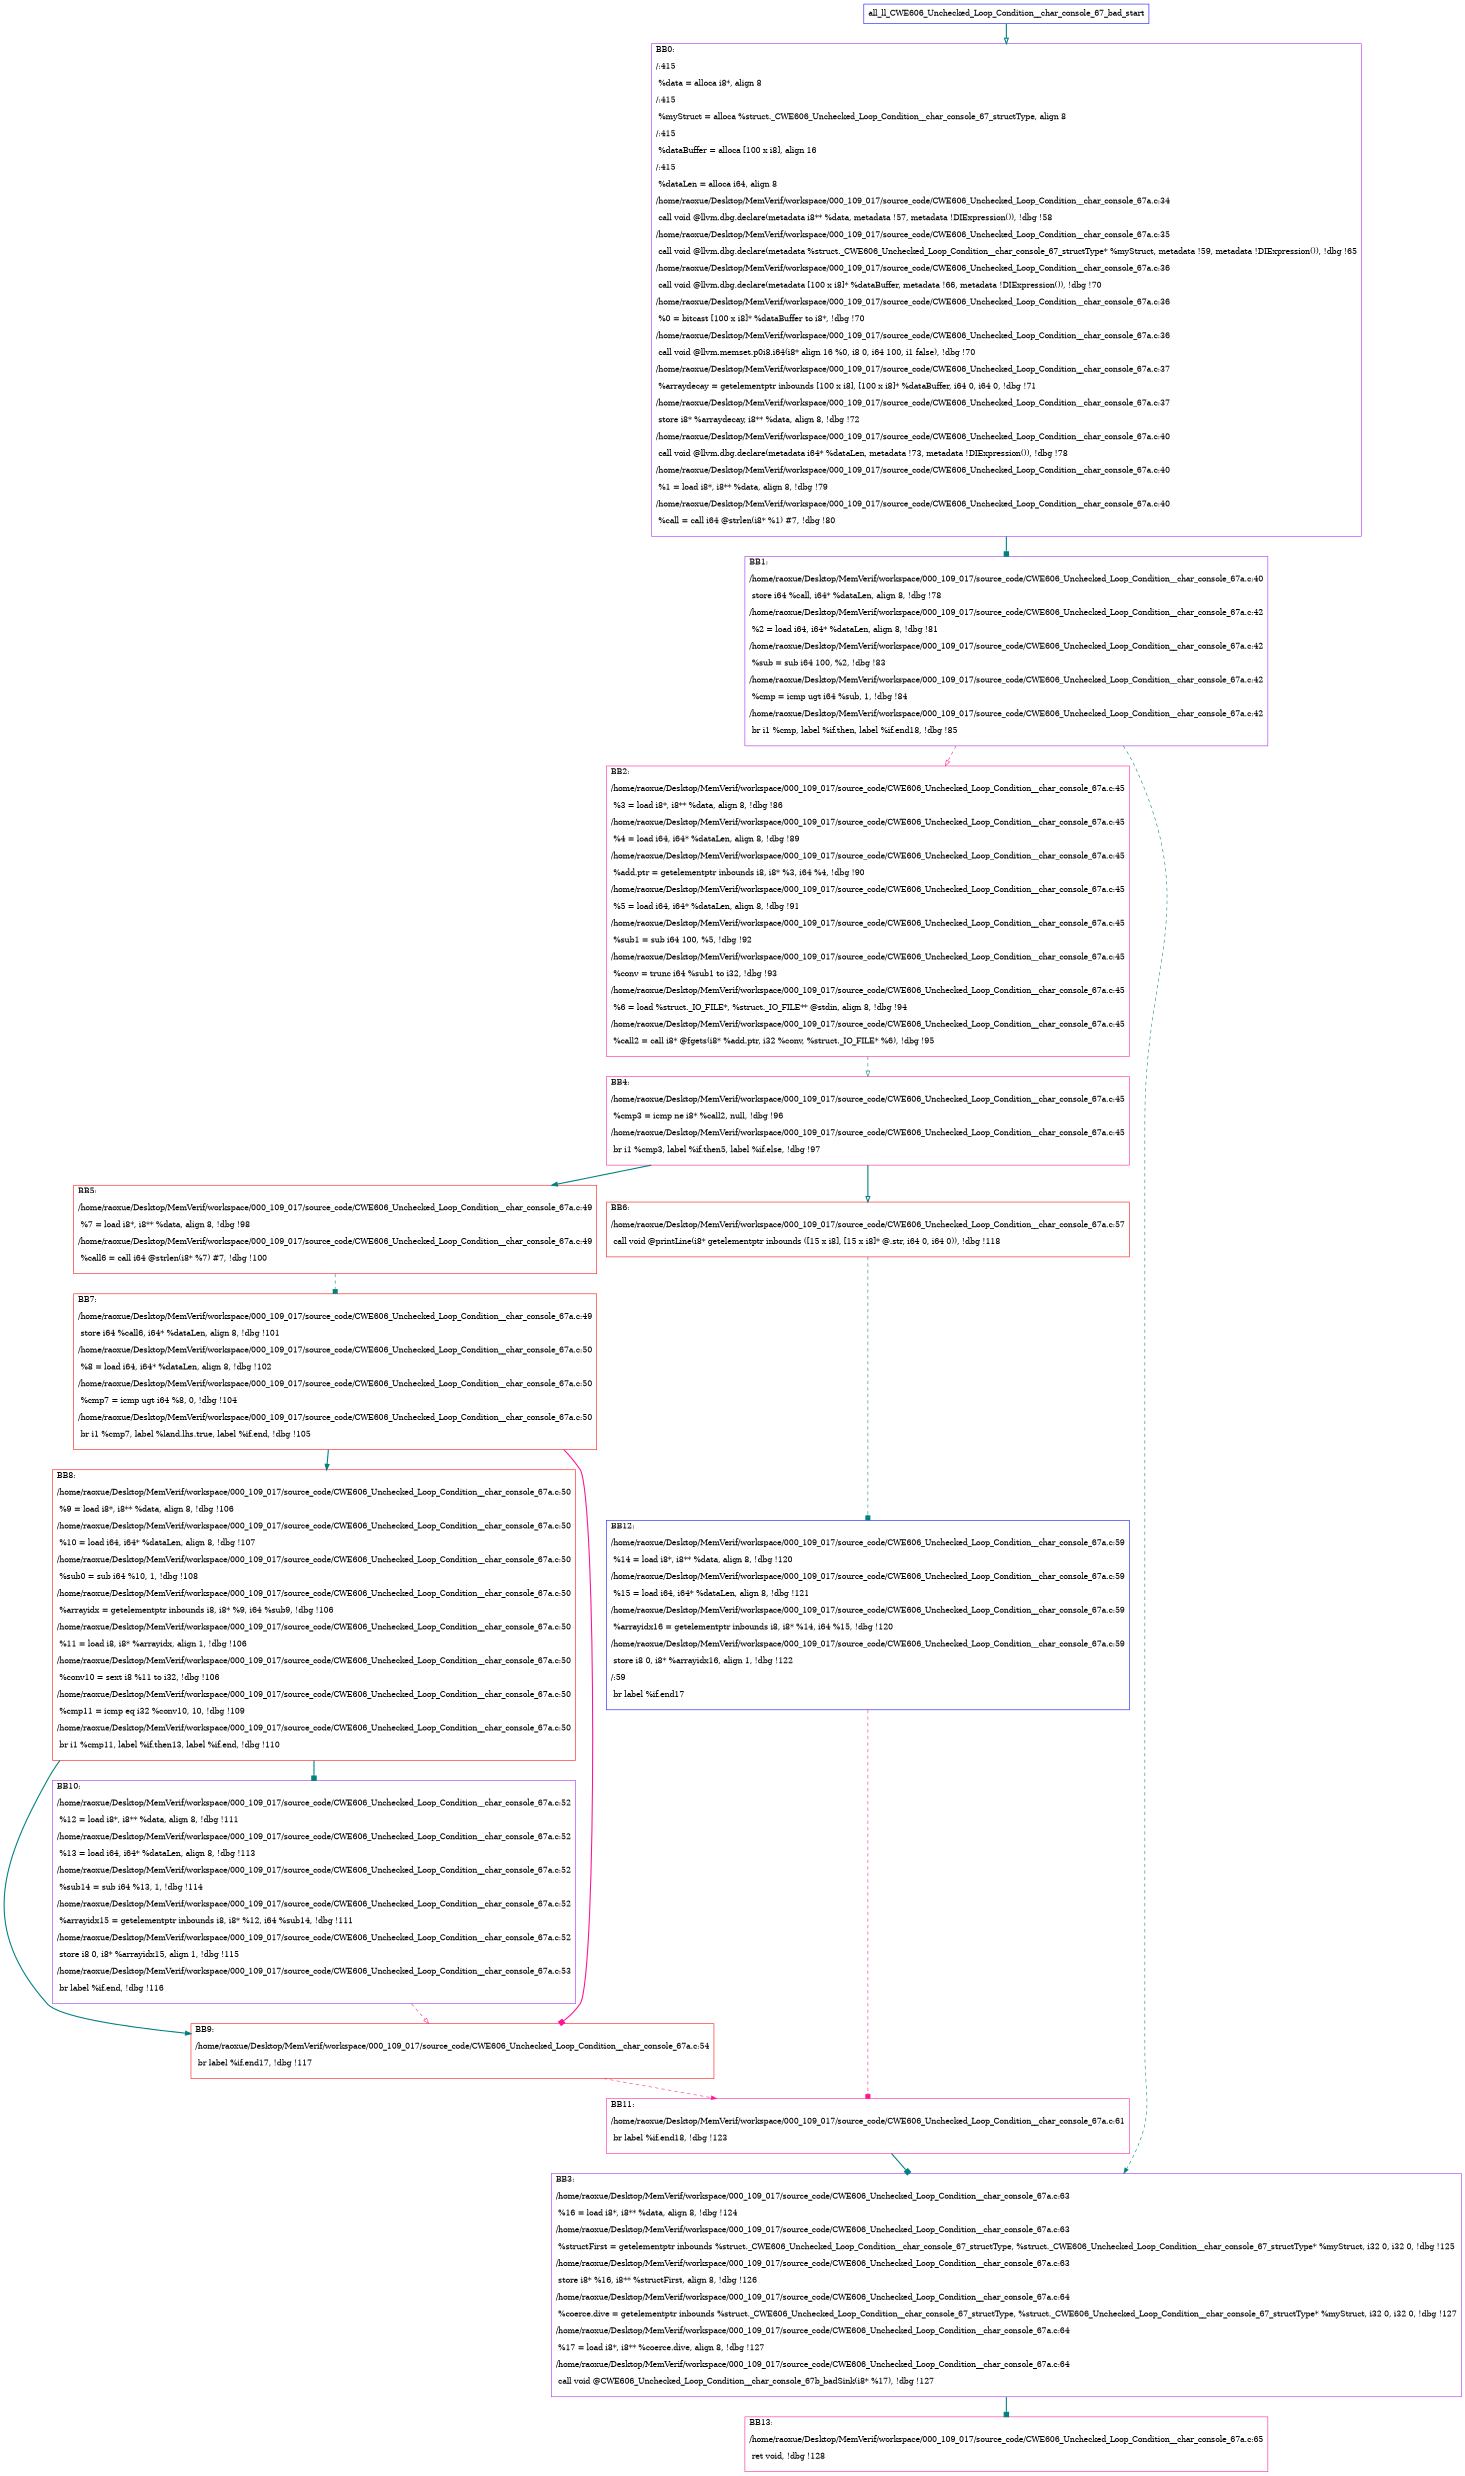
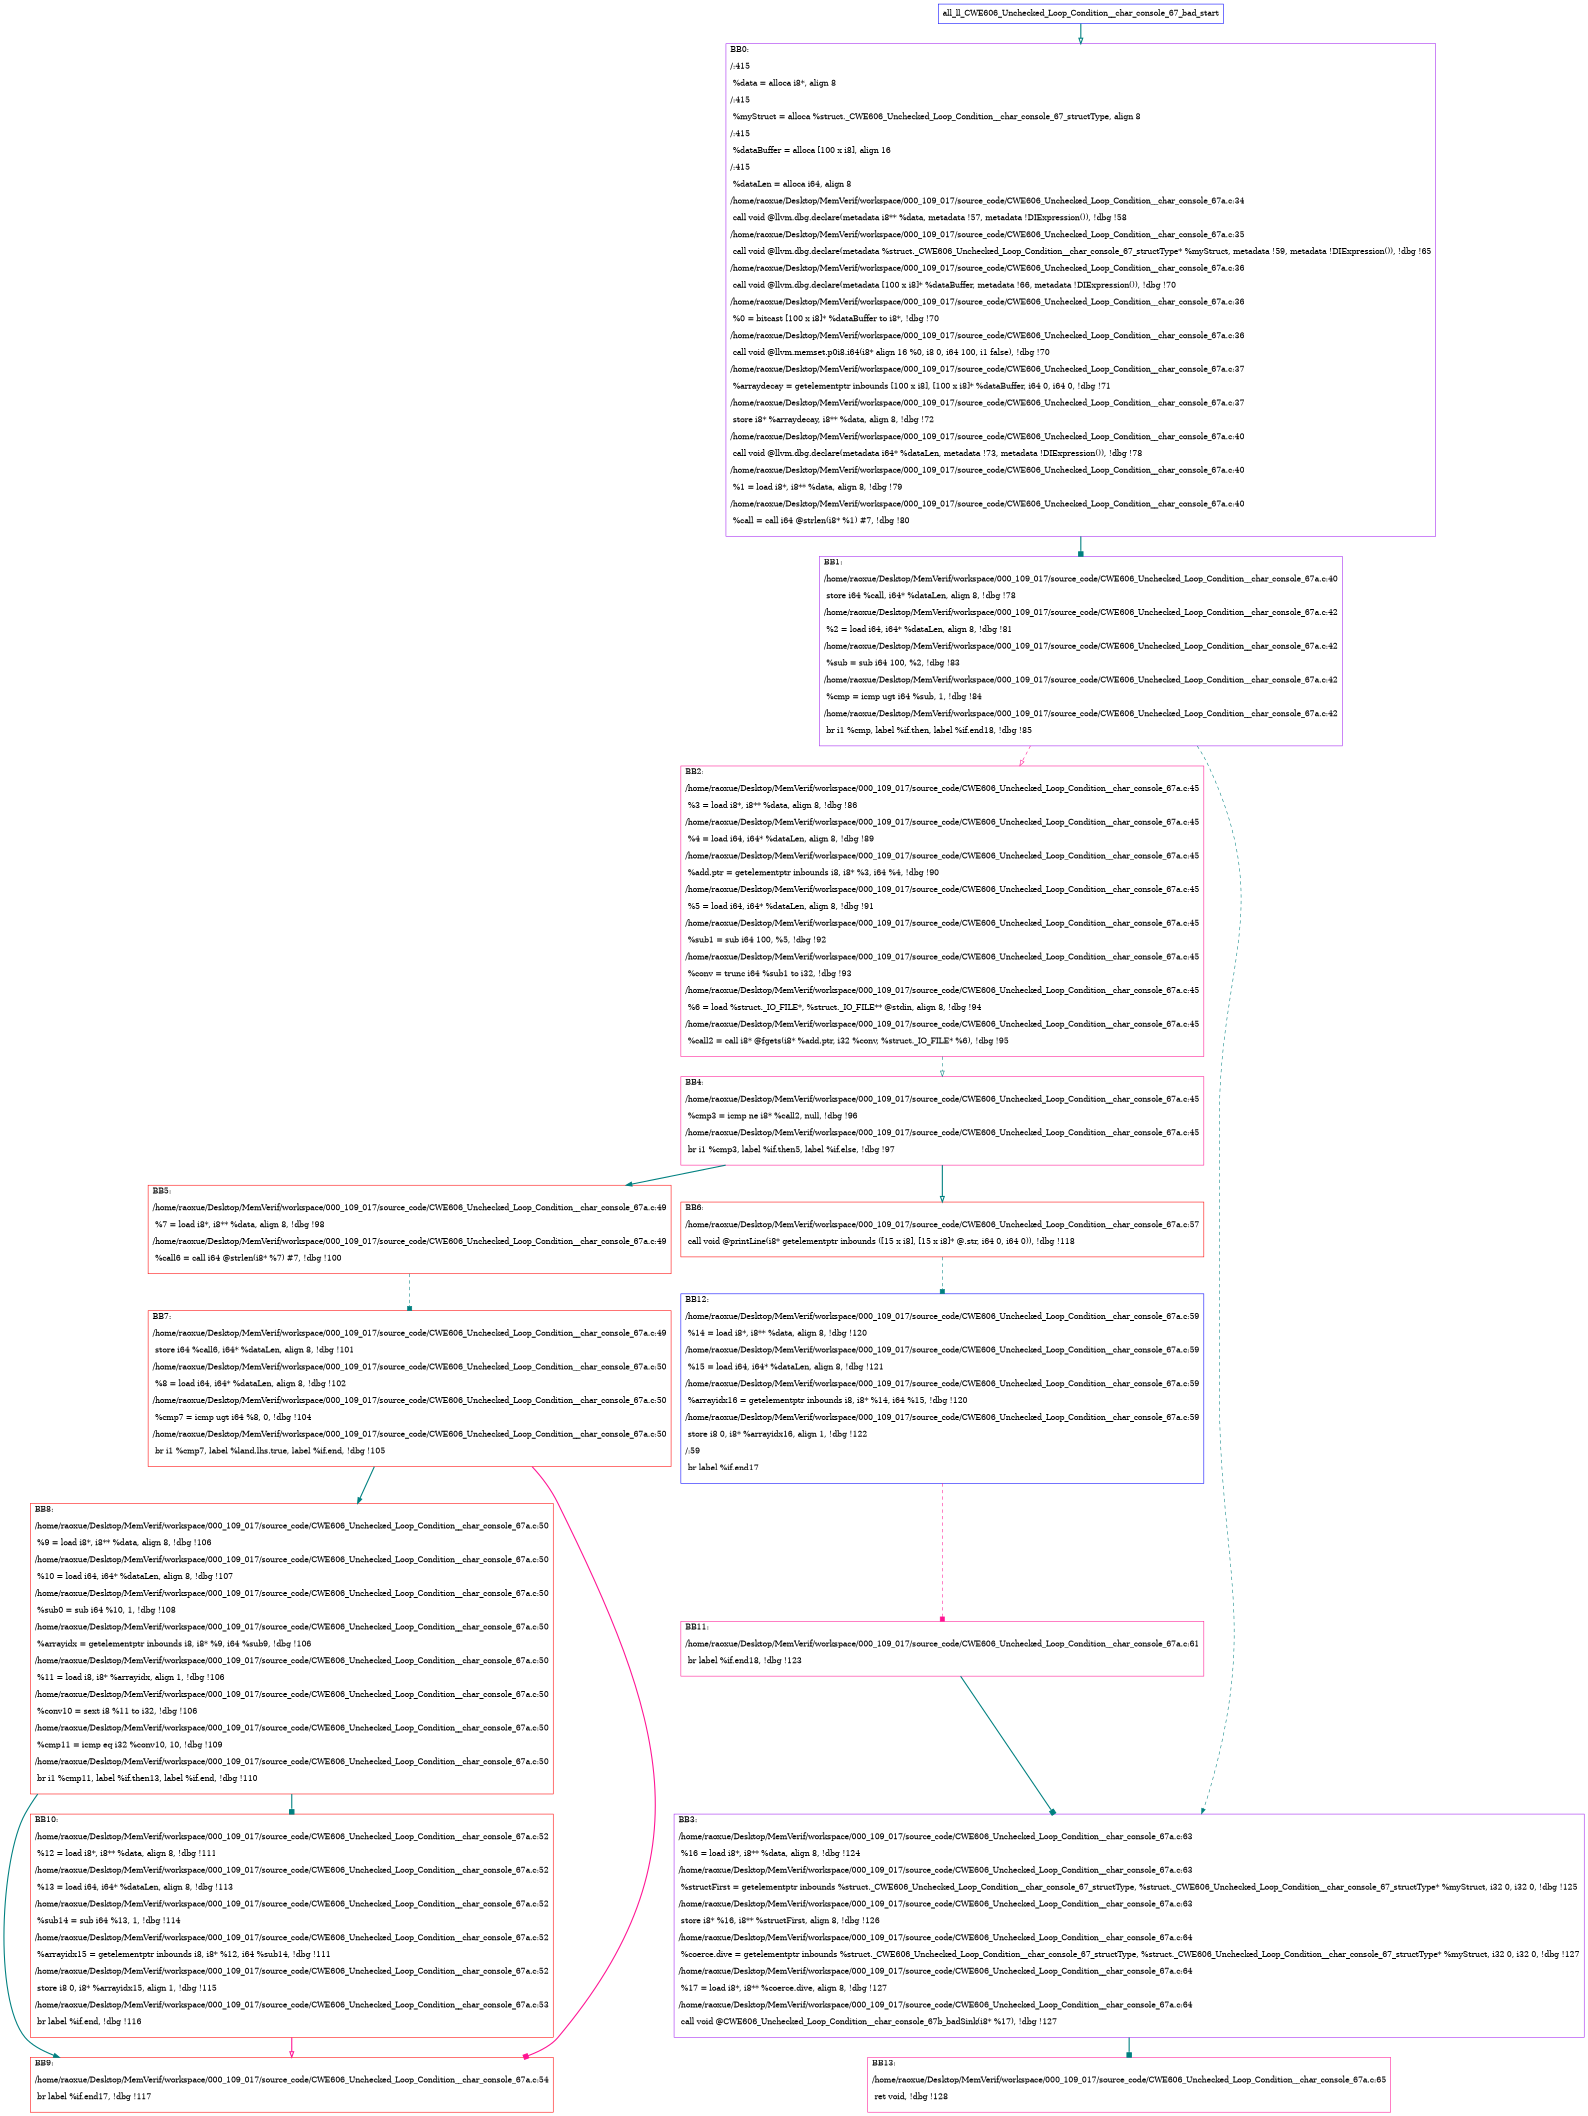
(314, 1892) -> (292, 1926)
(418, 2012) -> (292, 2045)
(657, 2088) -> none
